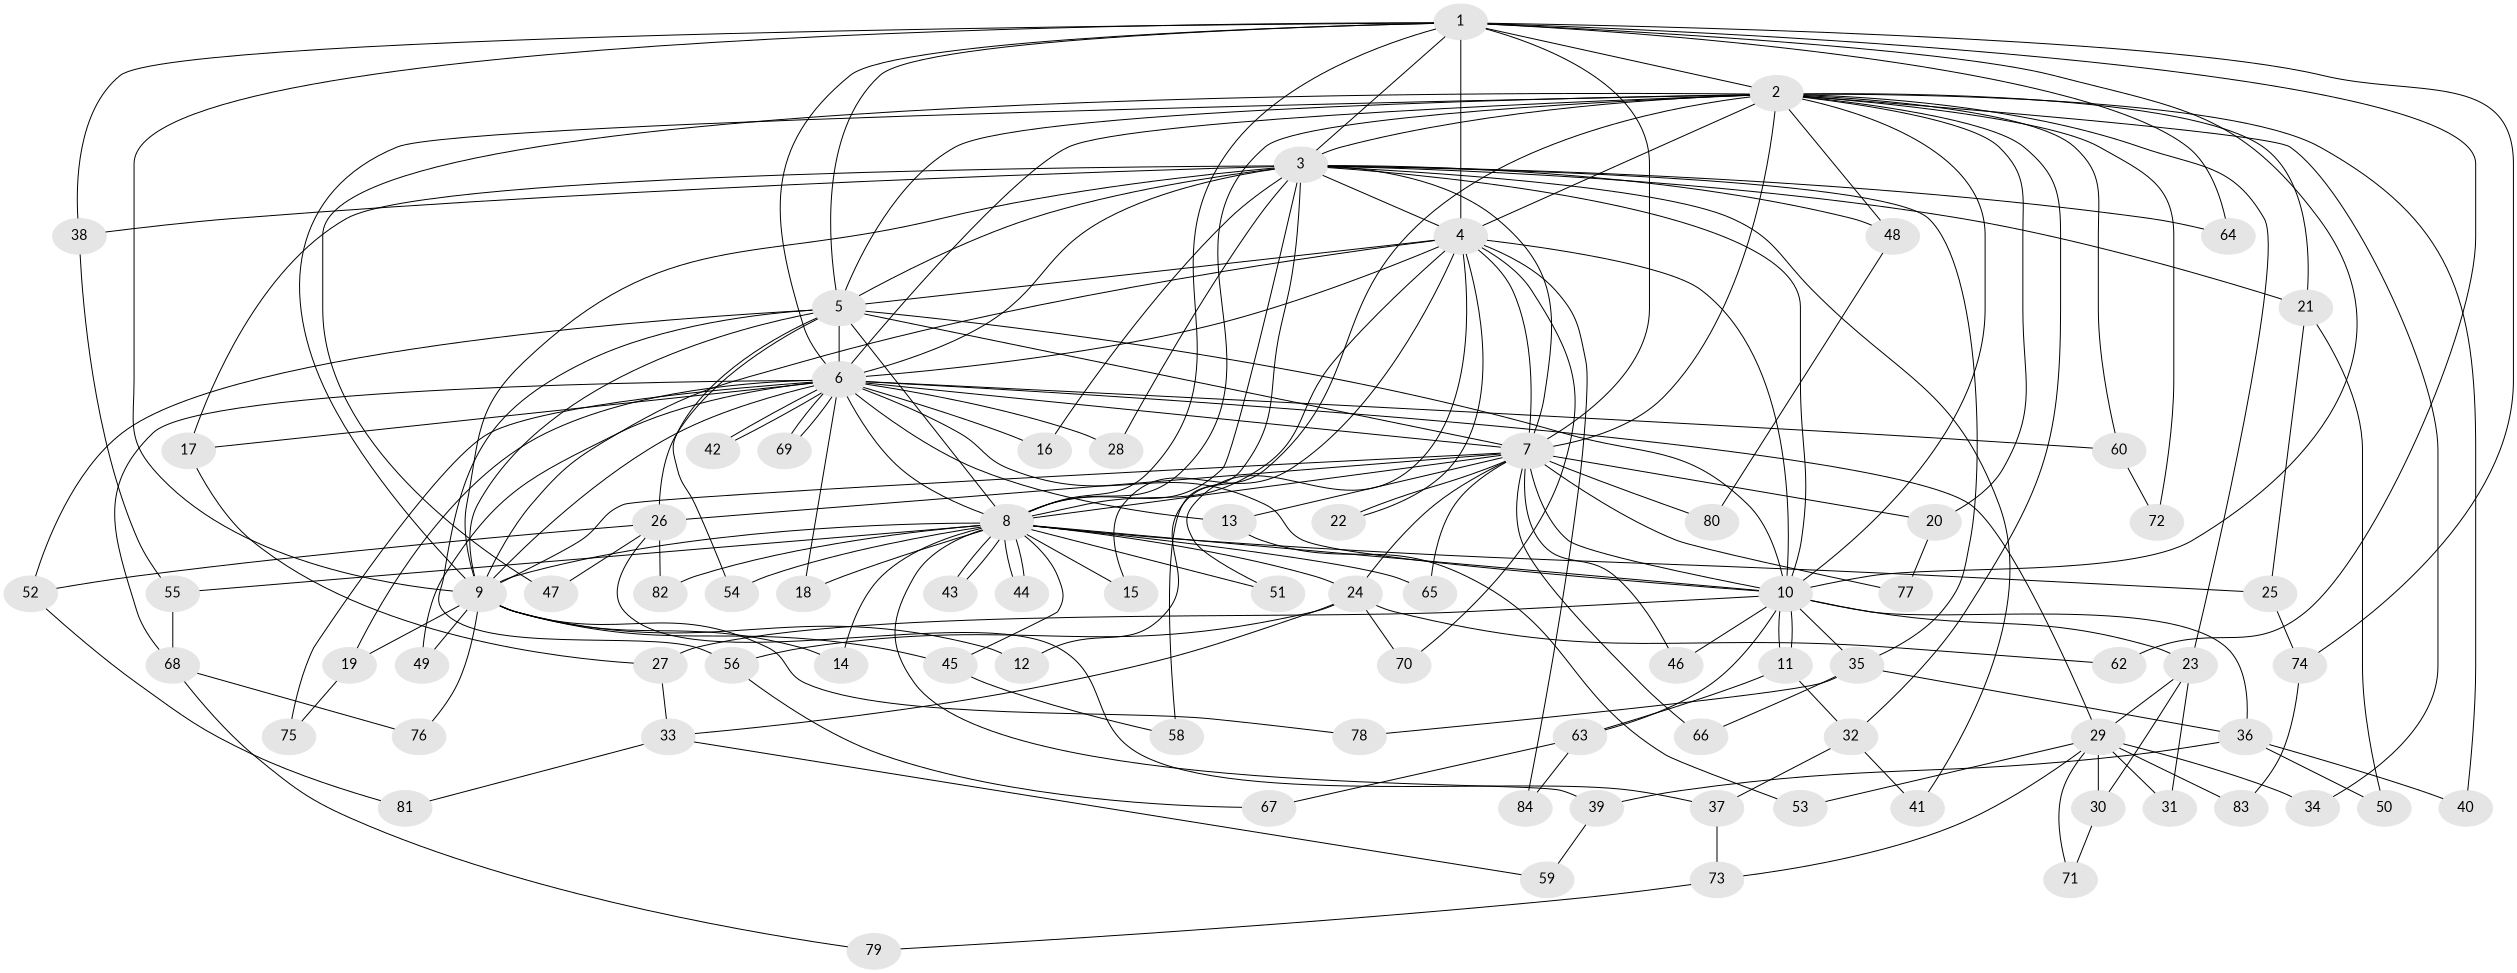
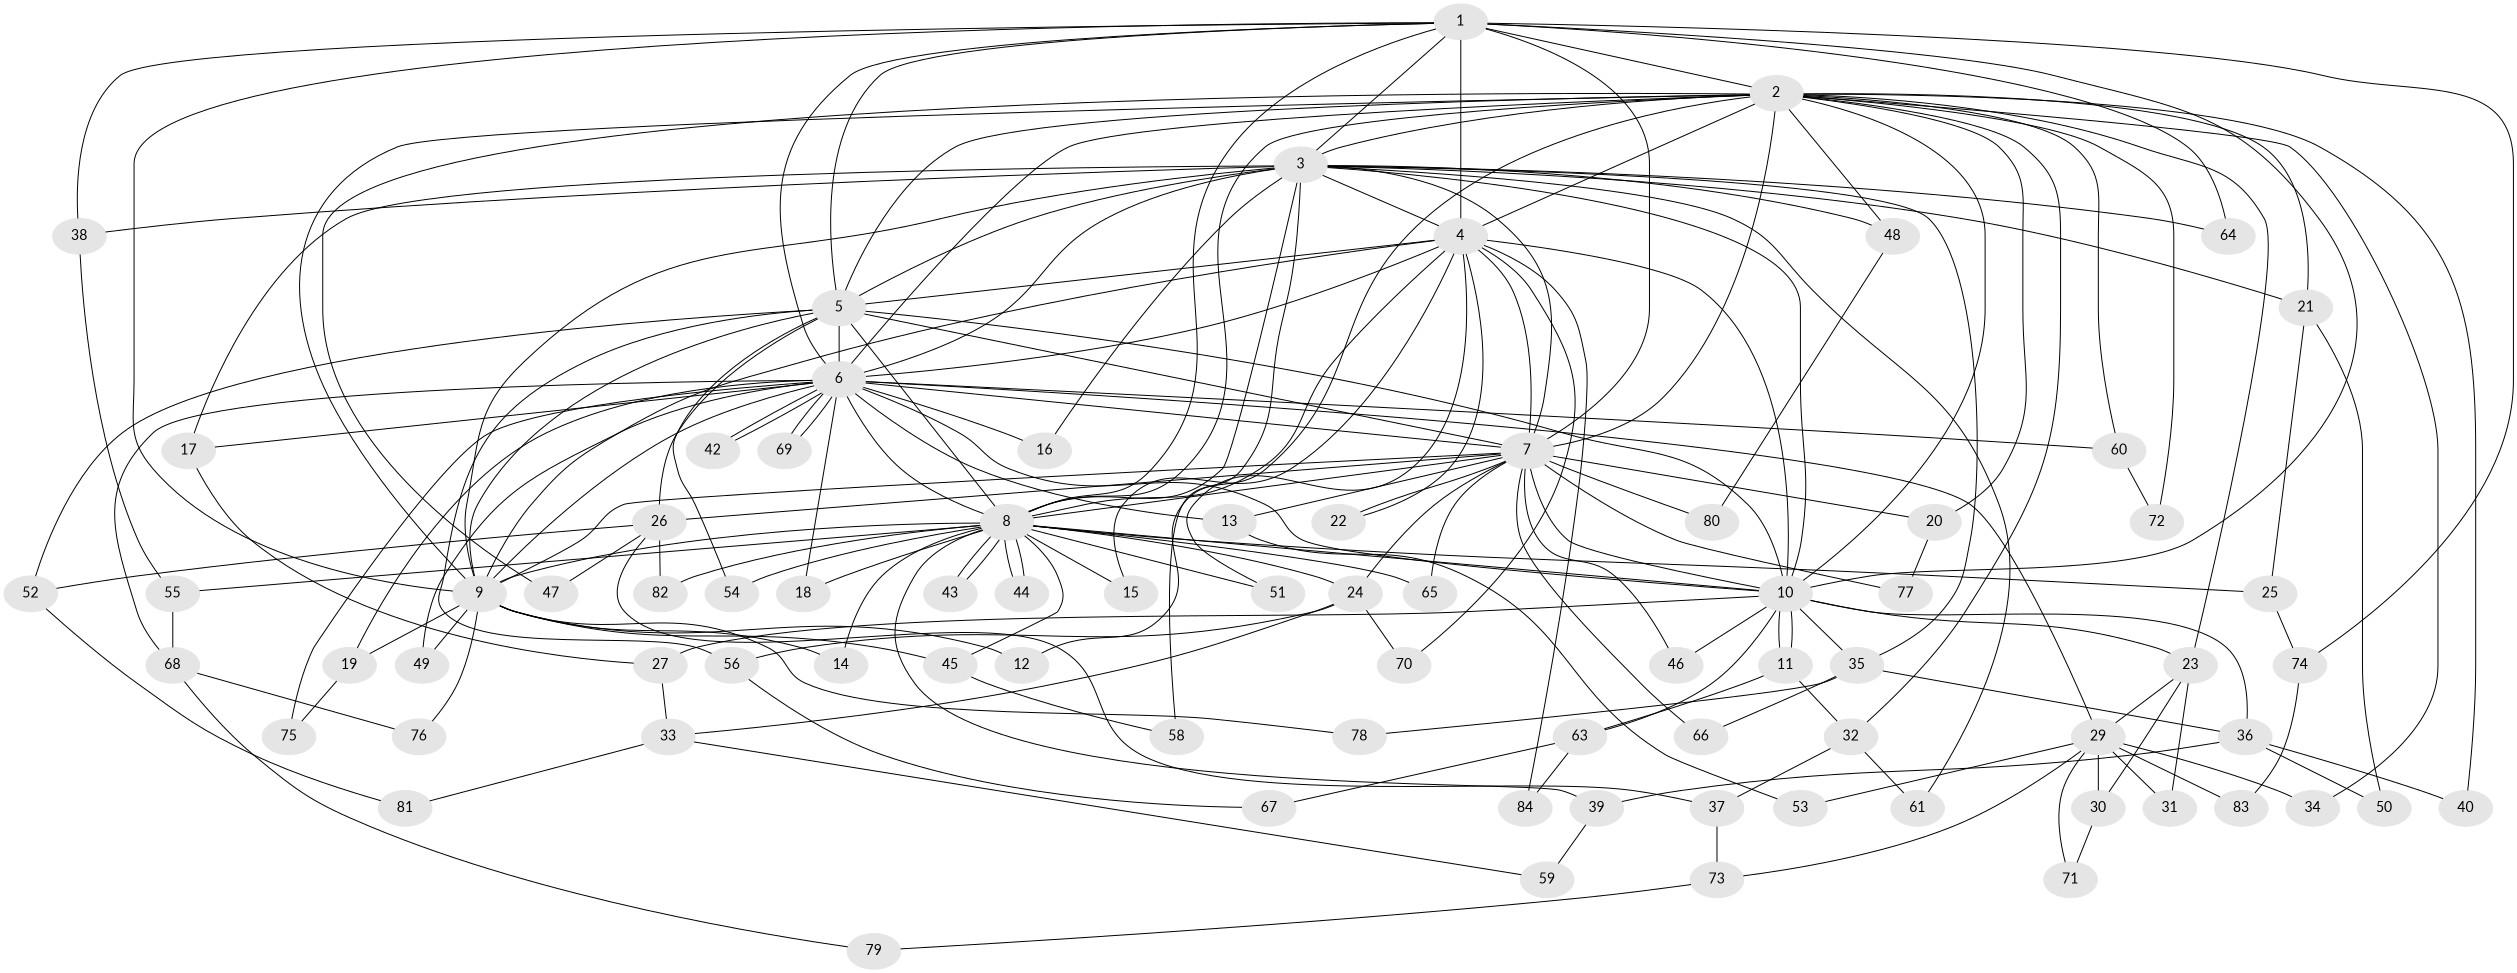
(1116, 451) -> none
(2119, 665) -> none
(1918, 808) -> (1918, 808)
